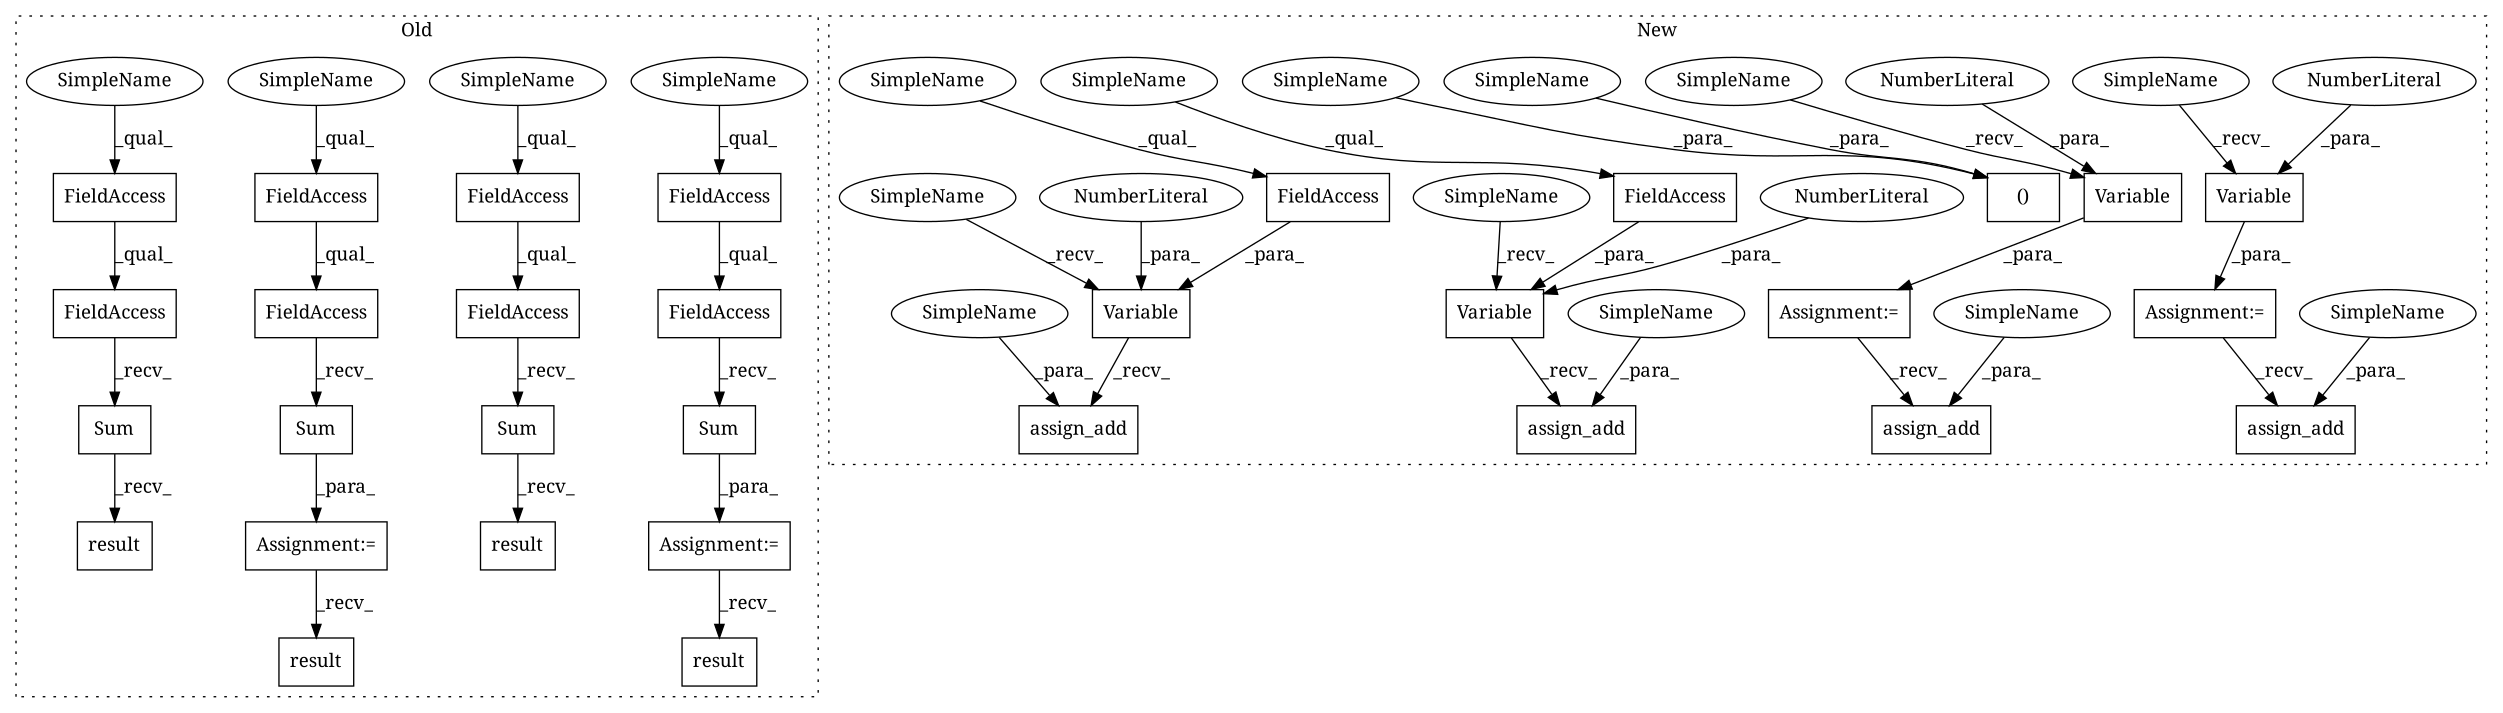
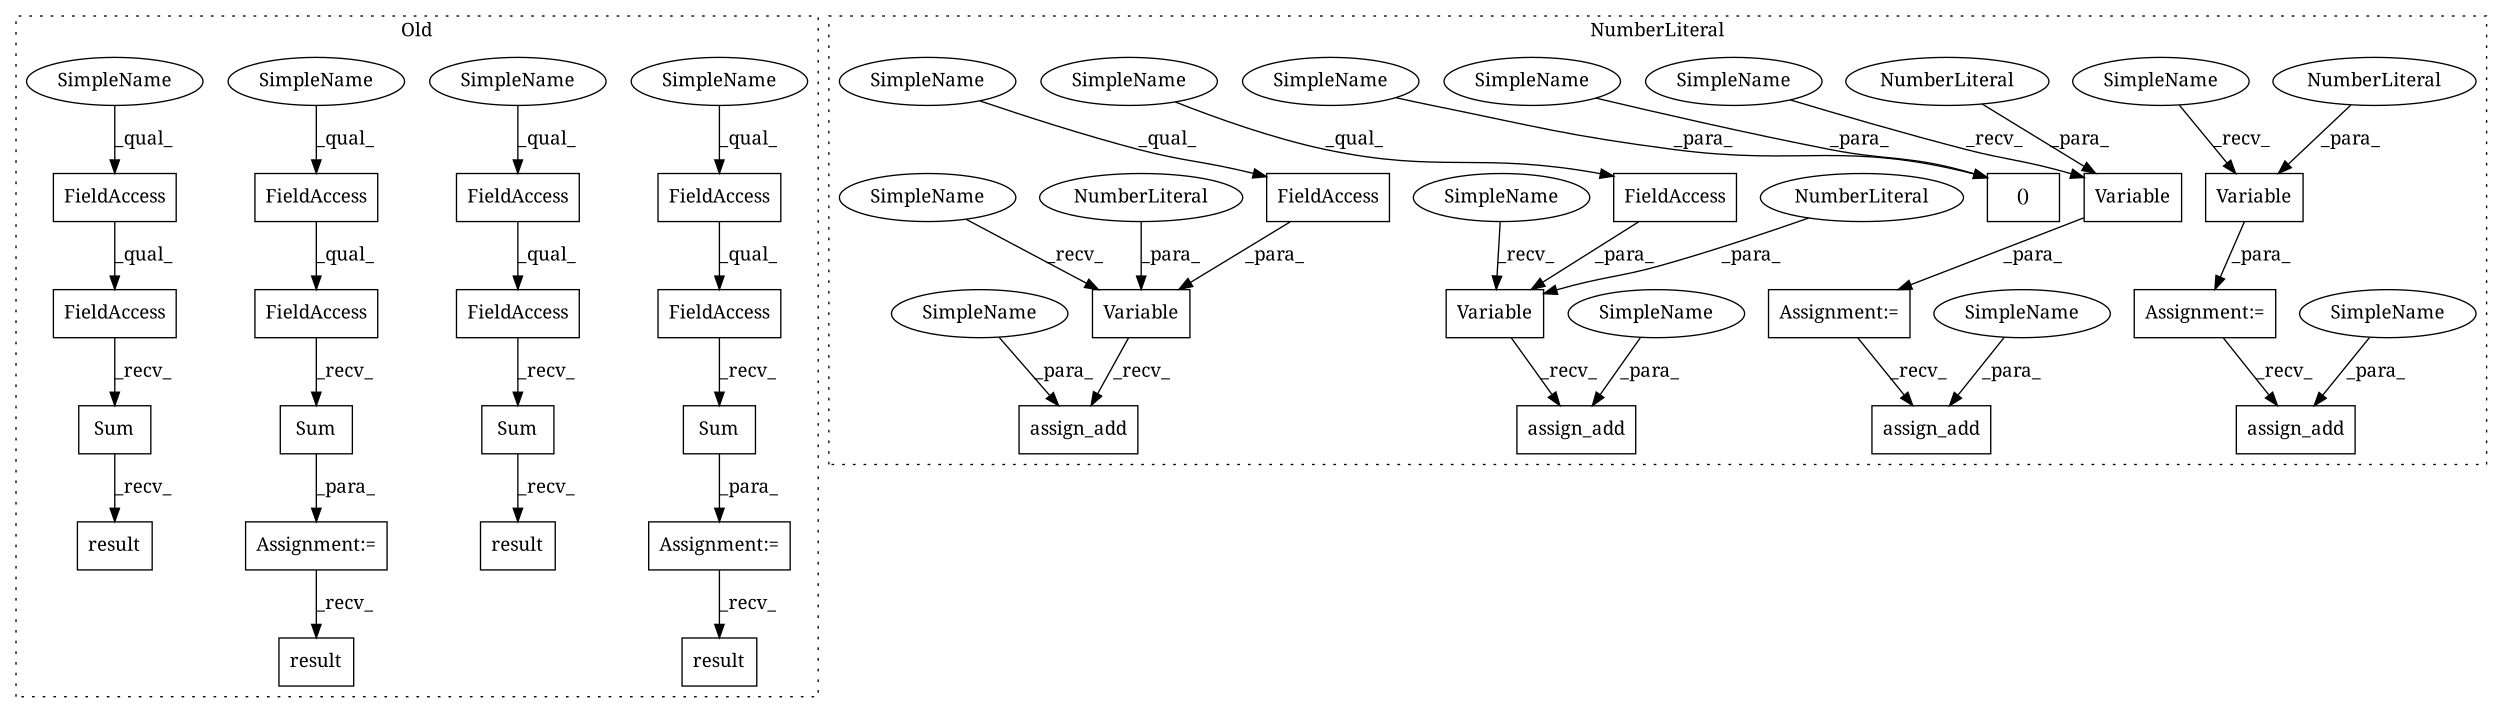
(1658, 31) -> (1658, 31)
